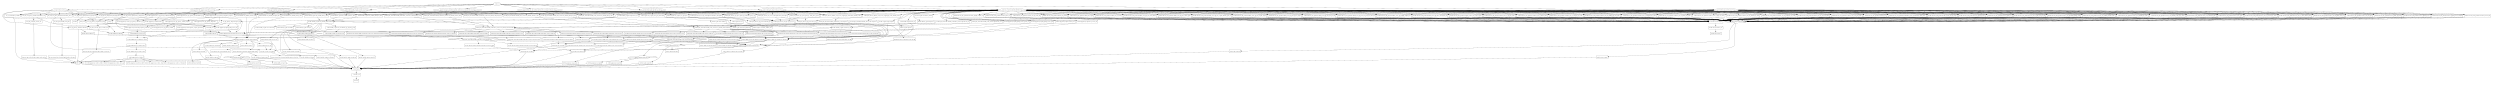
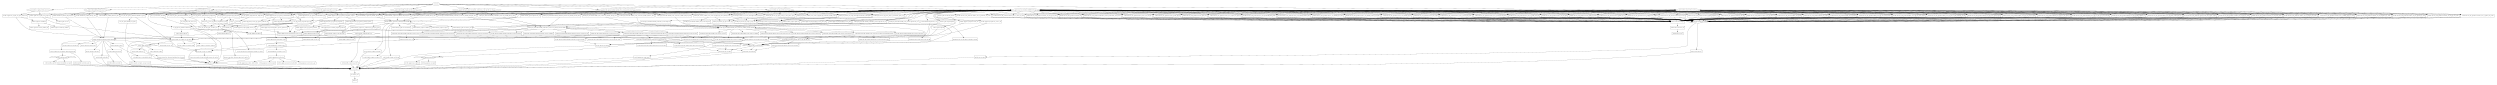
(176, 63) -> none
